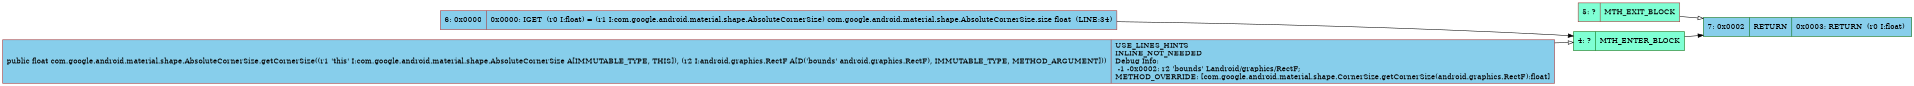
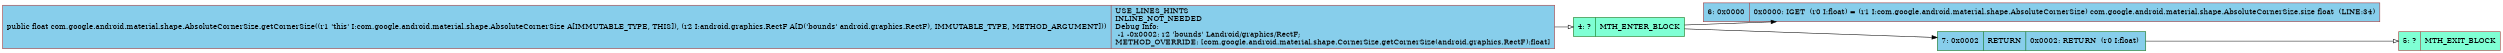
(1689, 17) -> (2270, 41)
(1343, 26) -> (1728, 23)
(1852, 27) -> (2086, 41)
